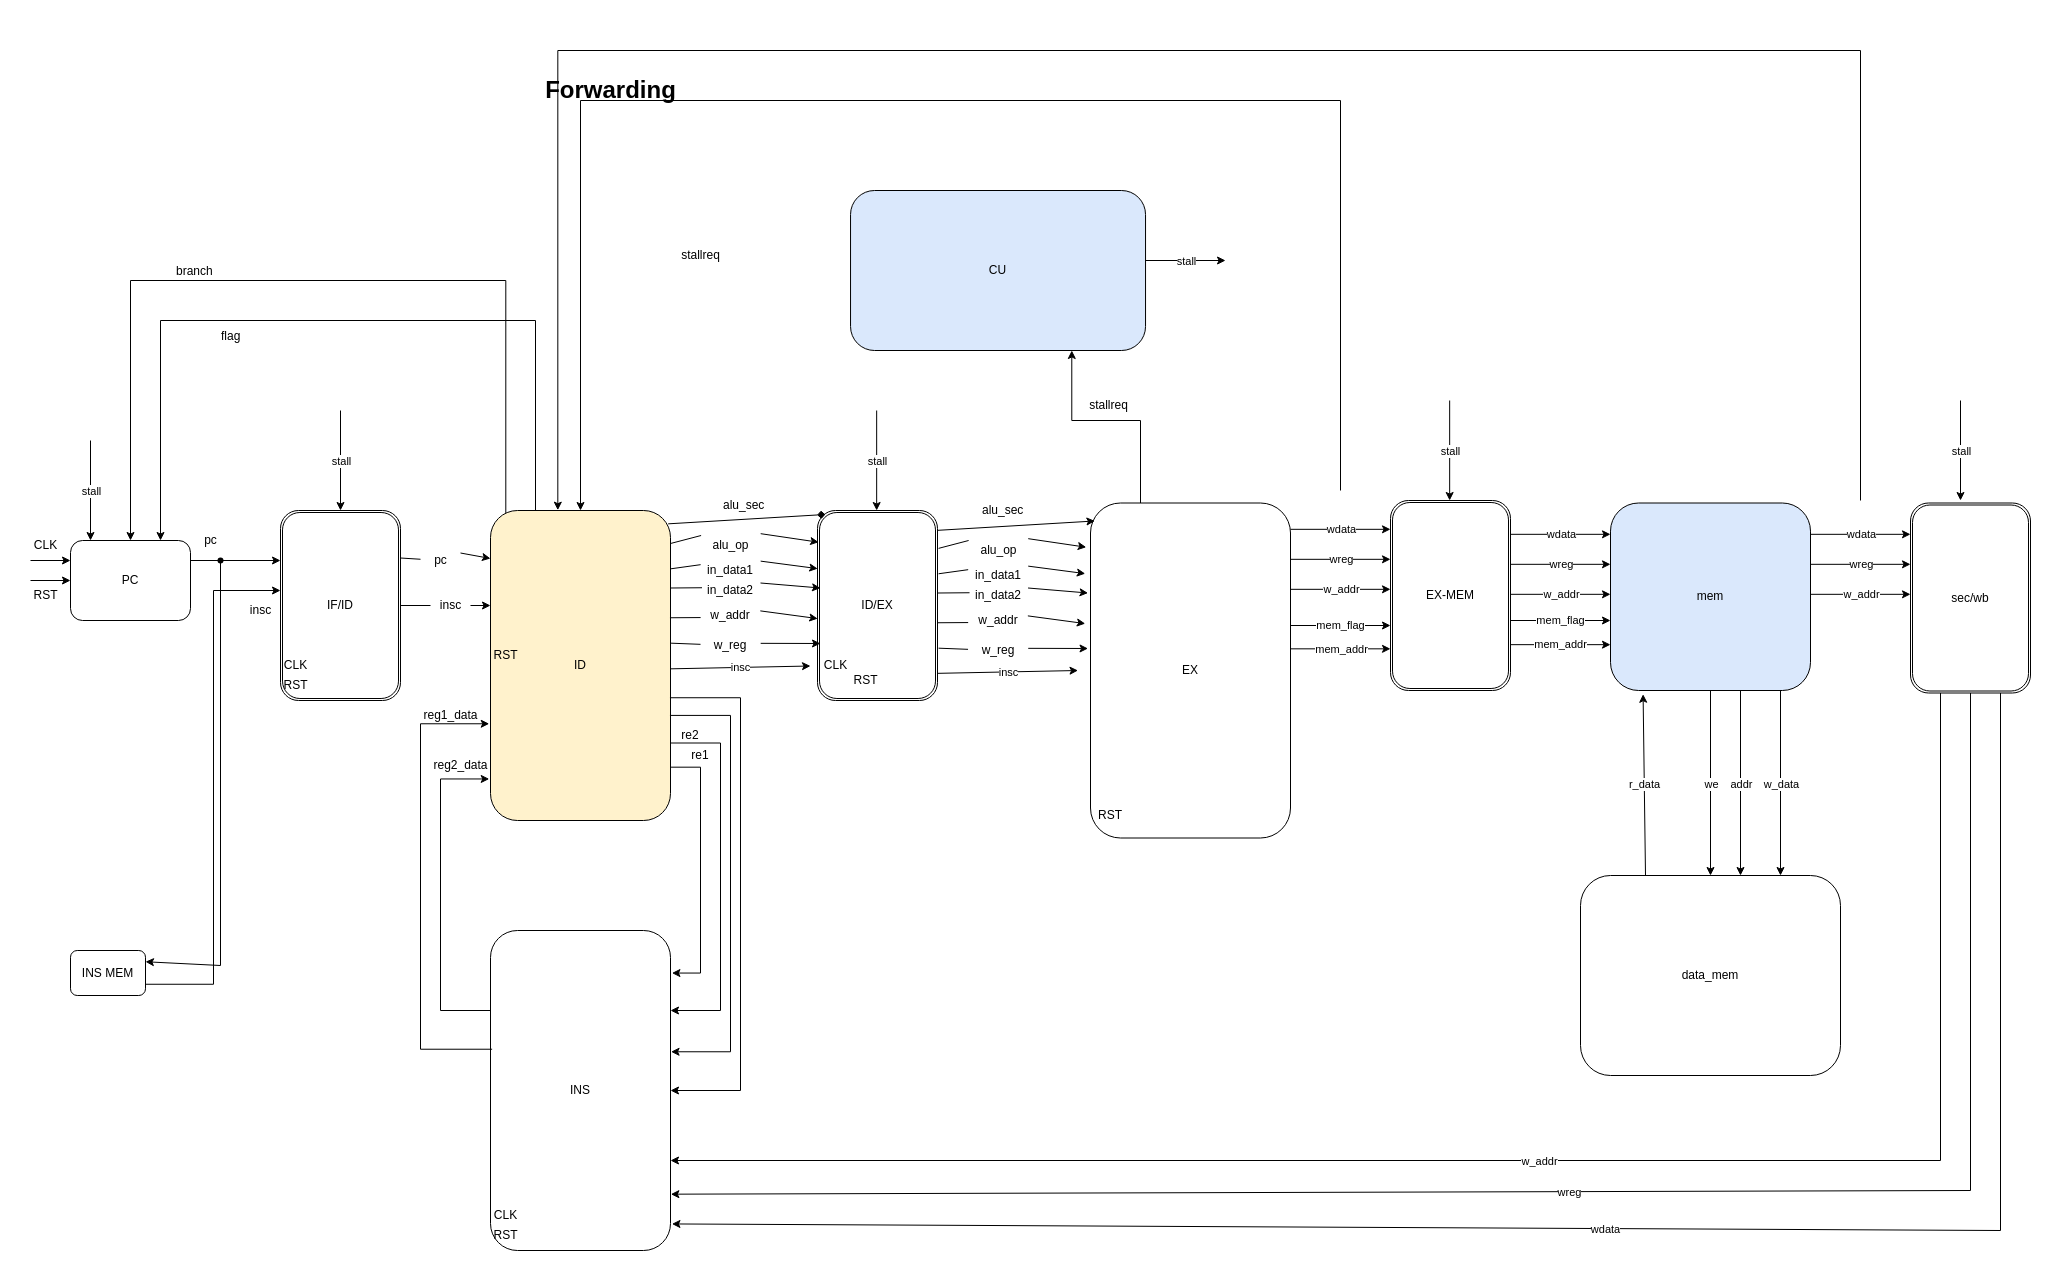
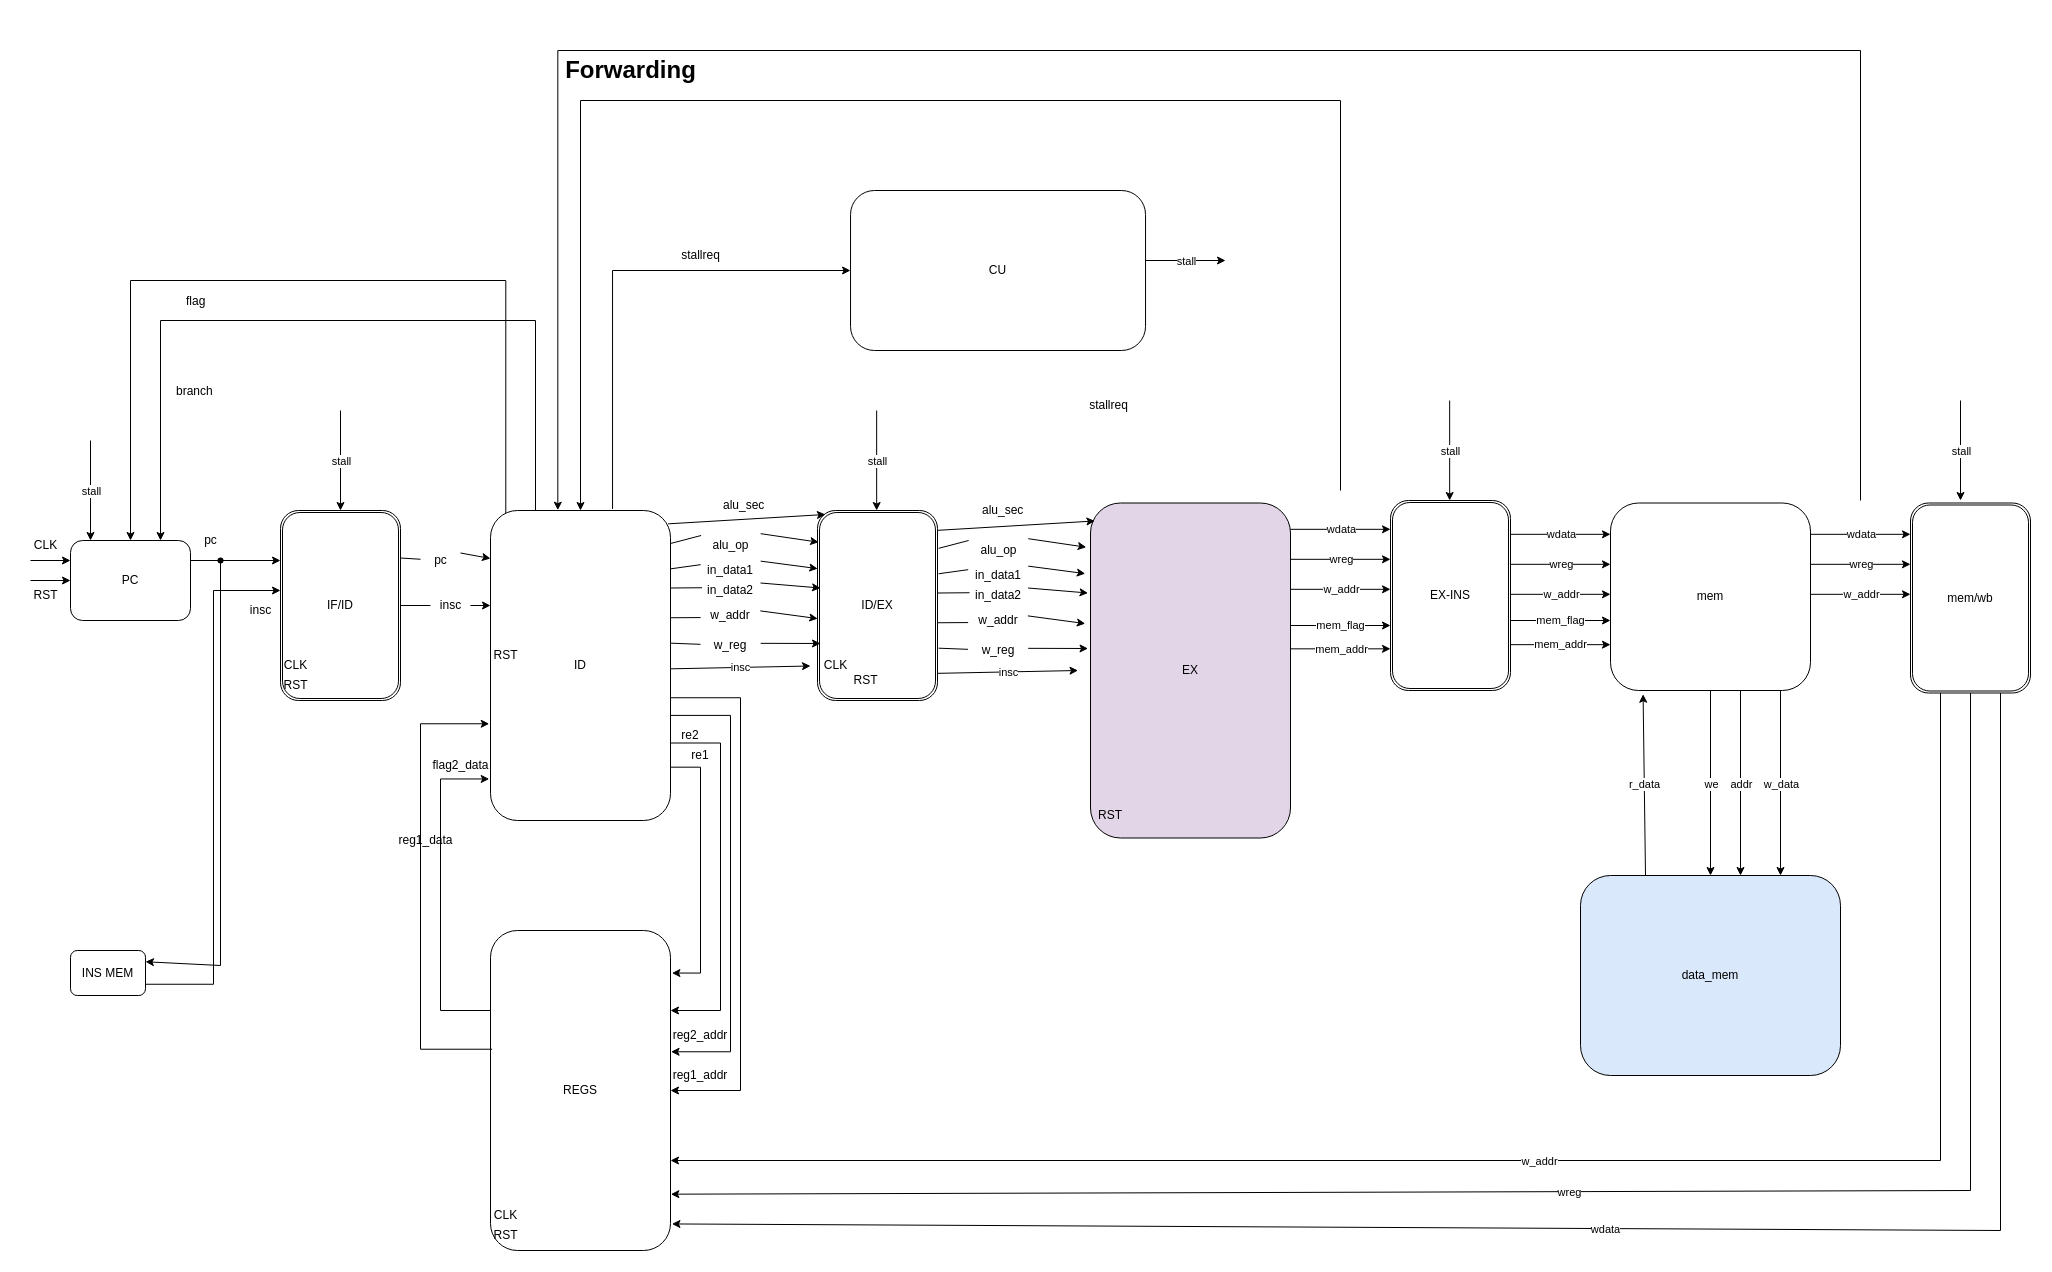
(611, 91) -> (631, 71)
(211, 271) -> (211, 391)
(998, 271) -> (998, 271)
none -> (613, 275)
(256, 336) -> (221, 301)
(1116, 421) -> none
(816, 515) -> (817, 515)
(1451, 596) -> (1451, 596)
(1711, 597) -> (1711, 597)
(1971, 599) -> (1971, 599)
(581, 666) -> (581, 666)
(1191, 671) -> (1191, 671)
(451, 716) -> (426, 841)
(461, 766) -> (461, 766)
(1711, 976) -> (1711, 976)
none -> (701, 1036)
none -> (701, 1076)
(581, 1091) -> (581, 1091)
